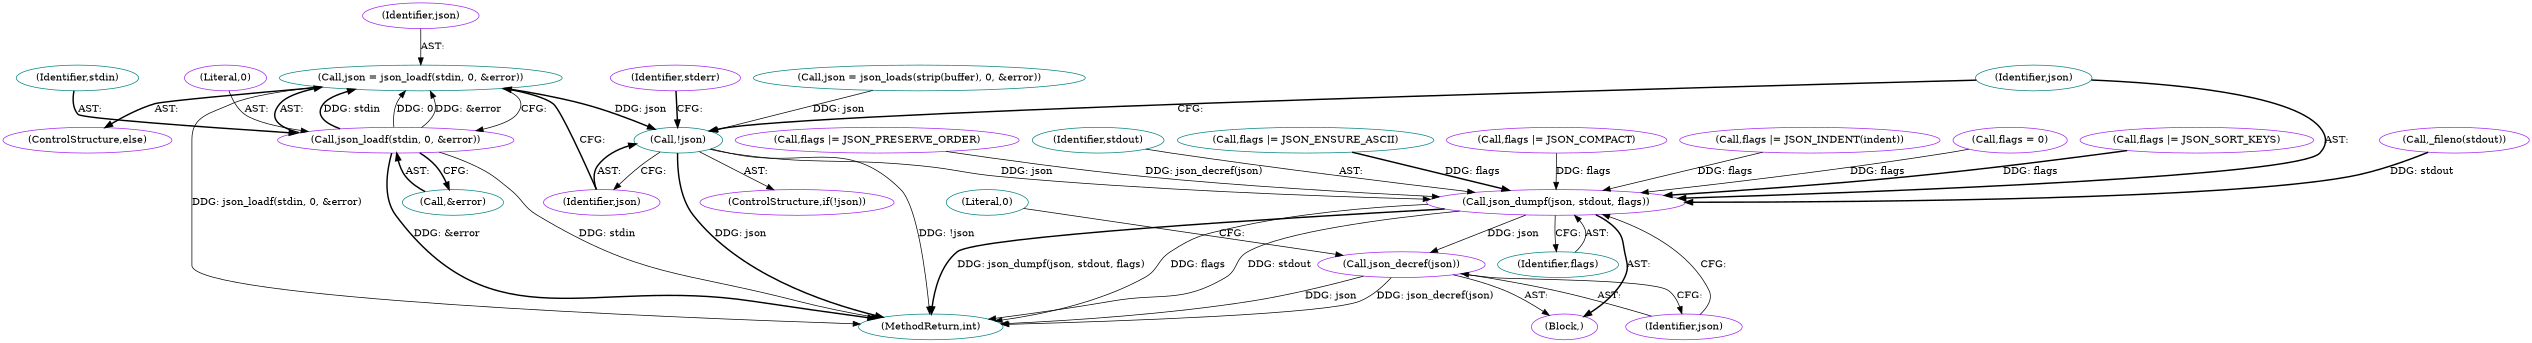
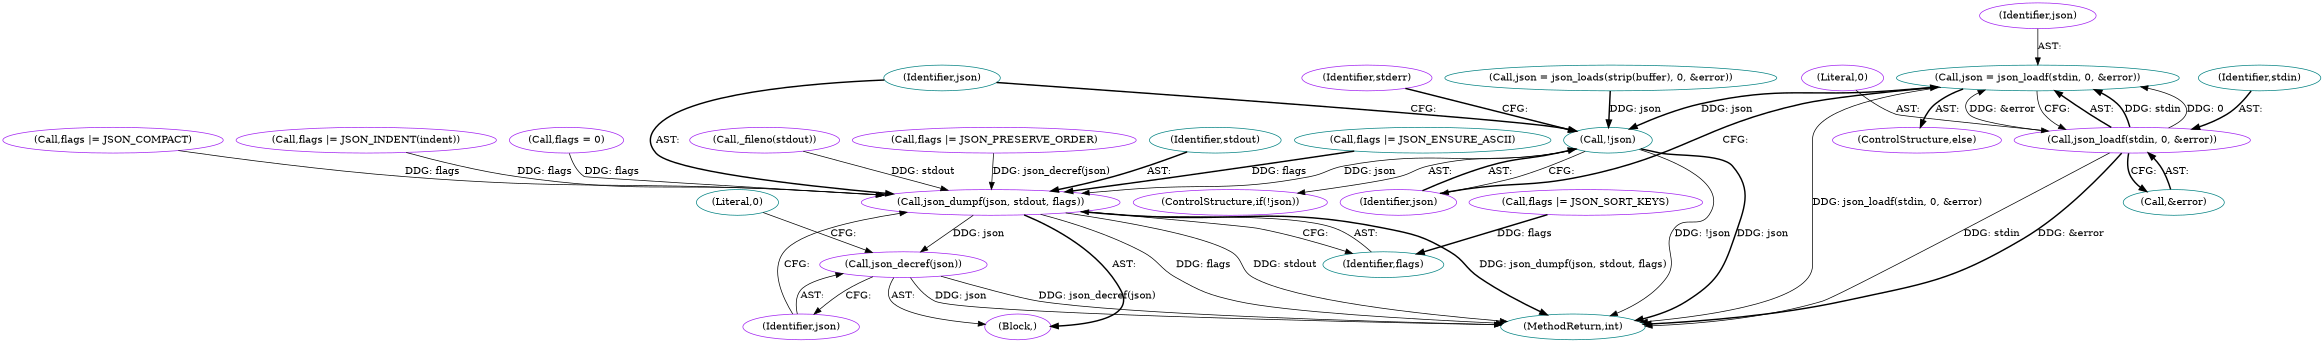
(795, 110) -> (1610, 105)
(1306, 172) -> (1124, 174)
(1900, 177) -> (1486, 233)
(2063, 197) -> (872, 170)
